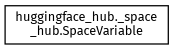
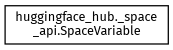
(87, 25) -> (87, 25)
